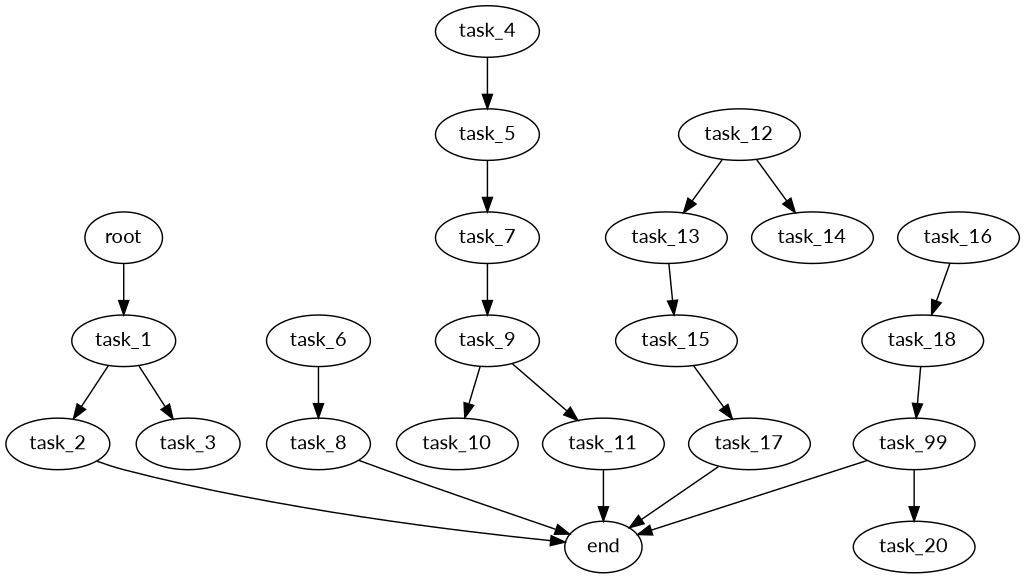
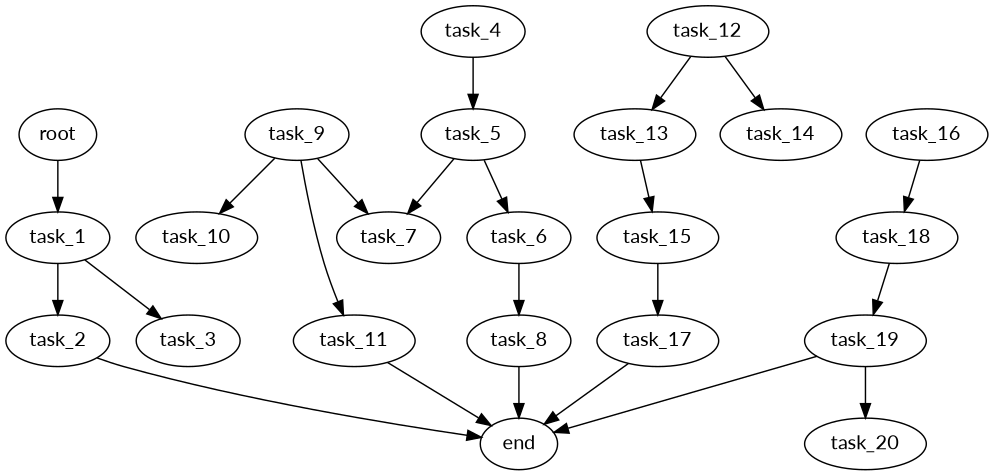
none -> (493, 180)
(487, 282) -> (338, 181)
(914, 444) -> (865, 341)
